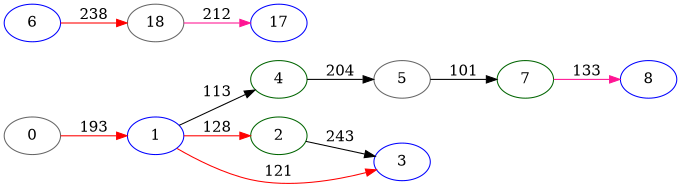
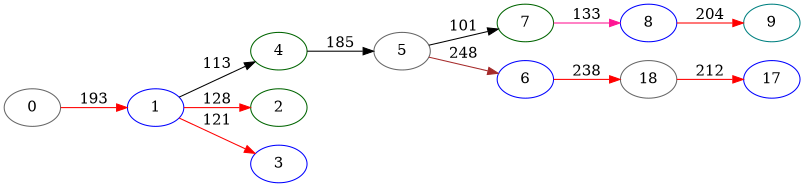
(212, 23) -> (705, 79)
none -> (772, 23)
none -> (458, 64)
(340, 72) -> (340, 43)
(335, 148) -> none
